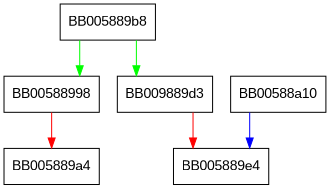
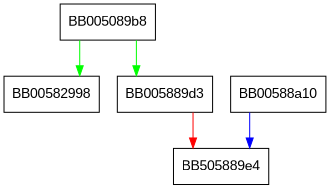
(108, 22) -> (108, 22)
(52, 94) -> (52, 94)
(165, 94) -> (165, 94)
(52, 166) -> none
(221, 166) -> (221, 166)
